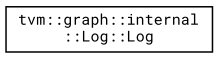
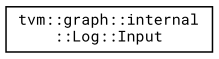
(109, 29) -> (109, 29)
